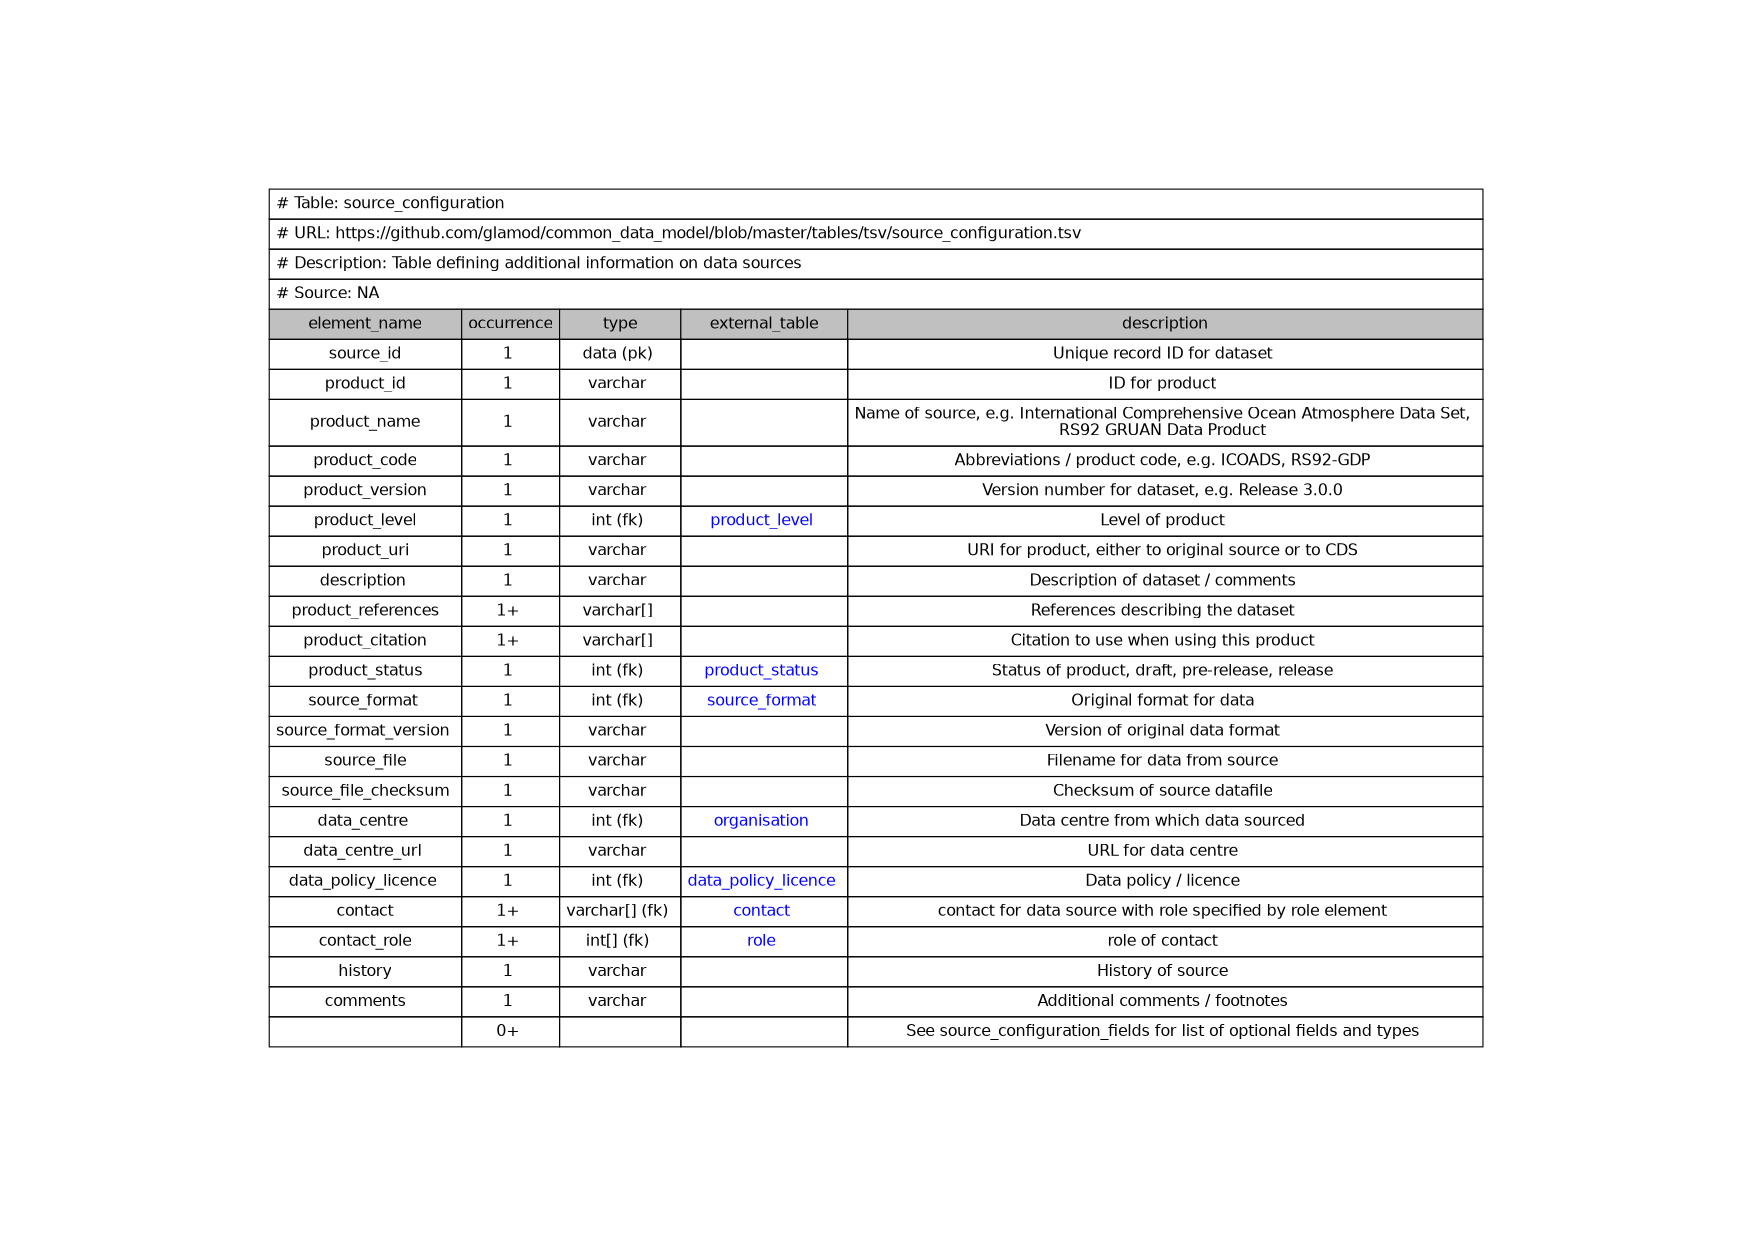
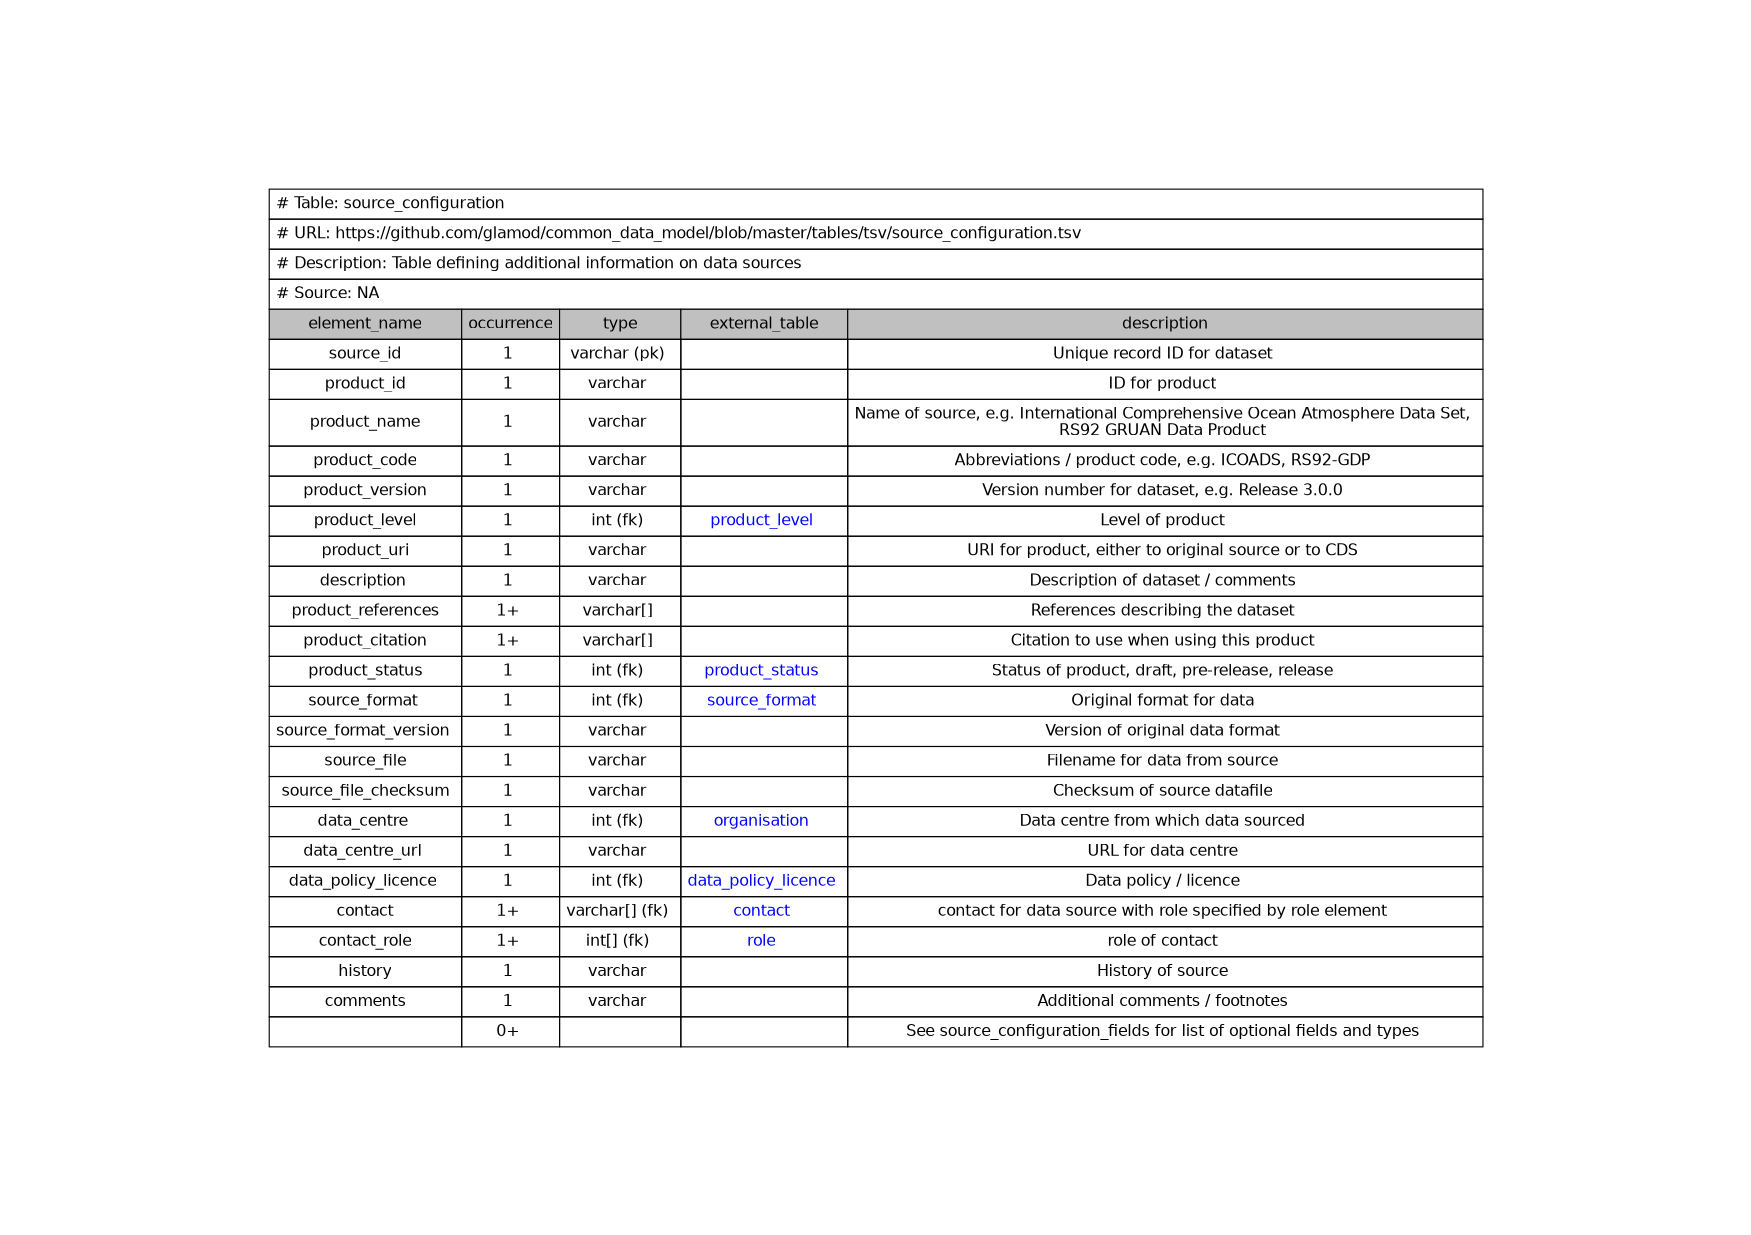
(620, 354) -> (620, 354)
